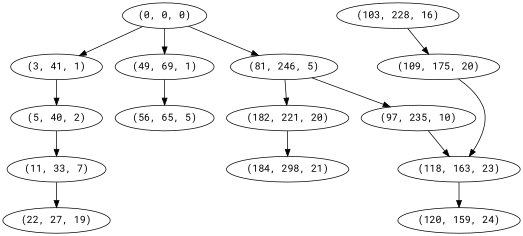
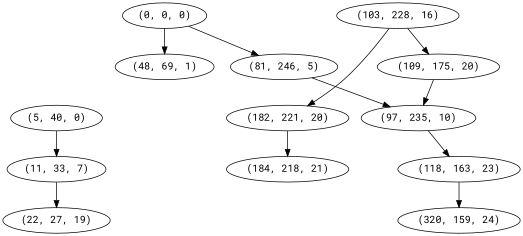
(57, 67) -> none
(165, 67) -> (165, 67)
(286, 89) -> (355, 69)
(484, 111) -> (430, 89)
(57, 118) -> (57, 118)
(165, 118) -> none
(288, 169) -> (288, 169)
(459, 220) -> (459, 220)
